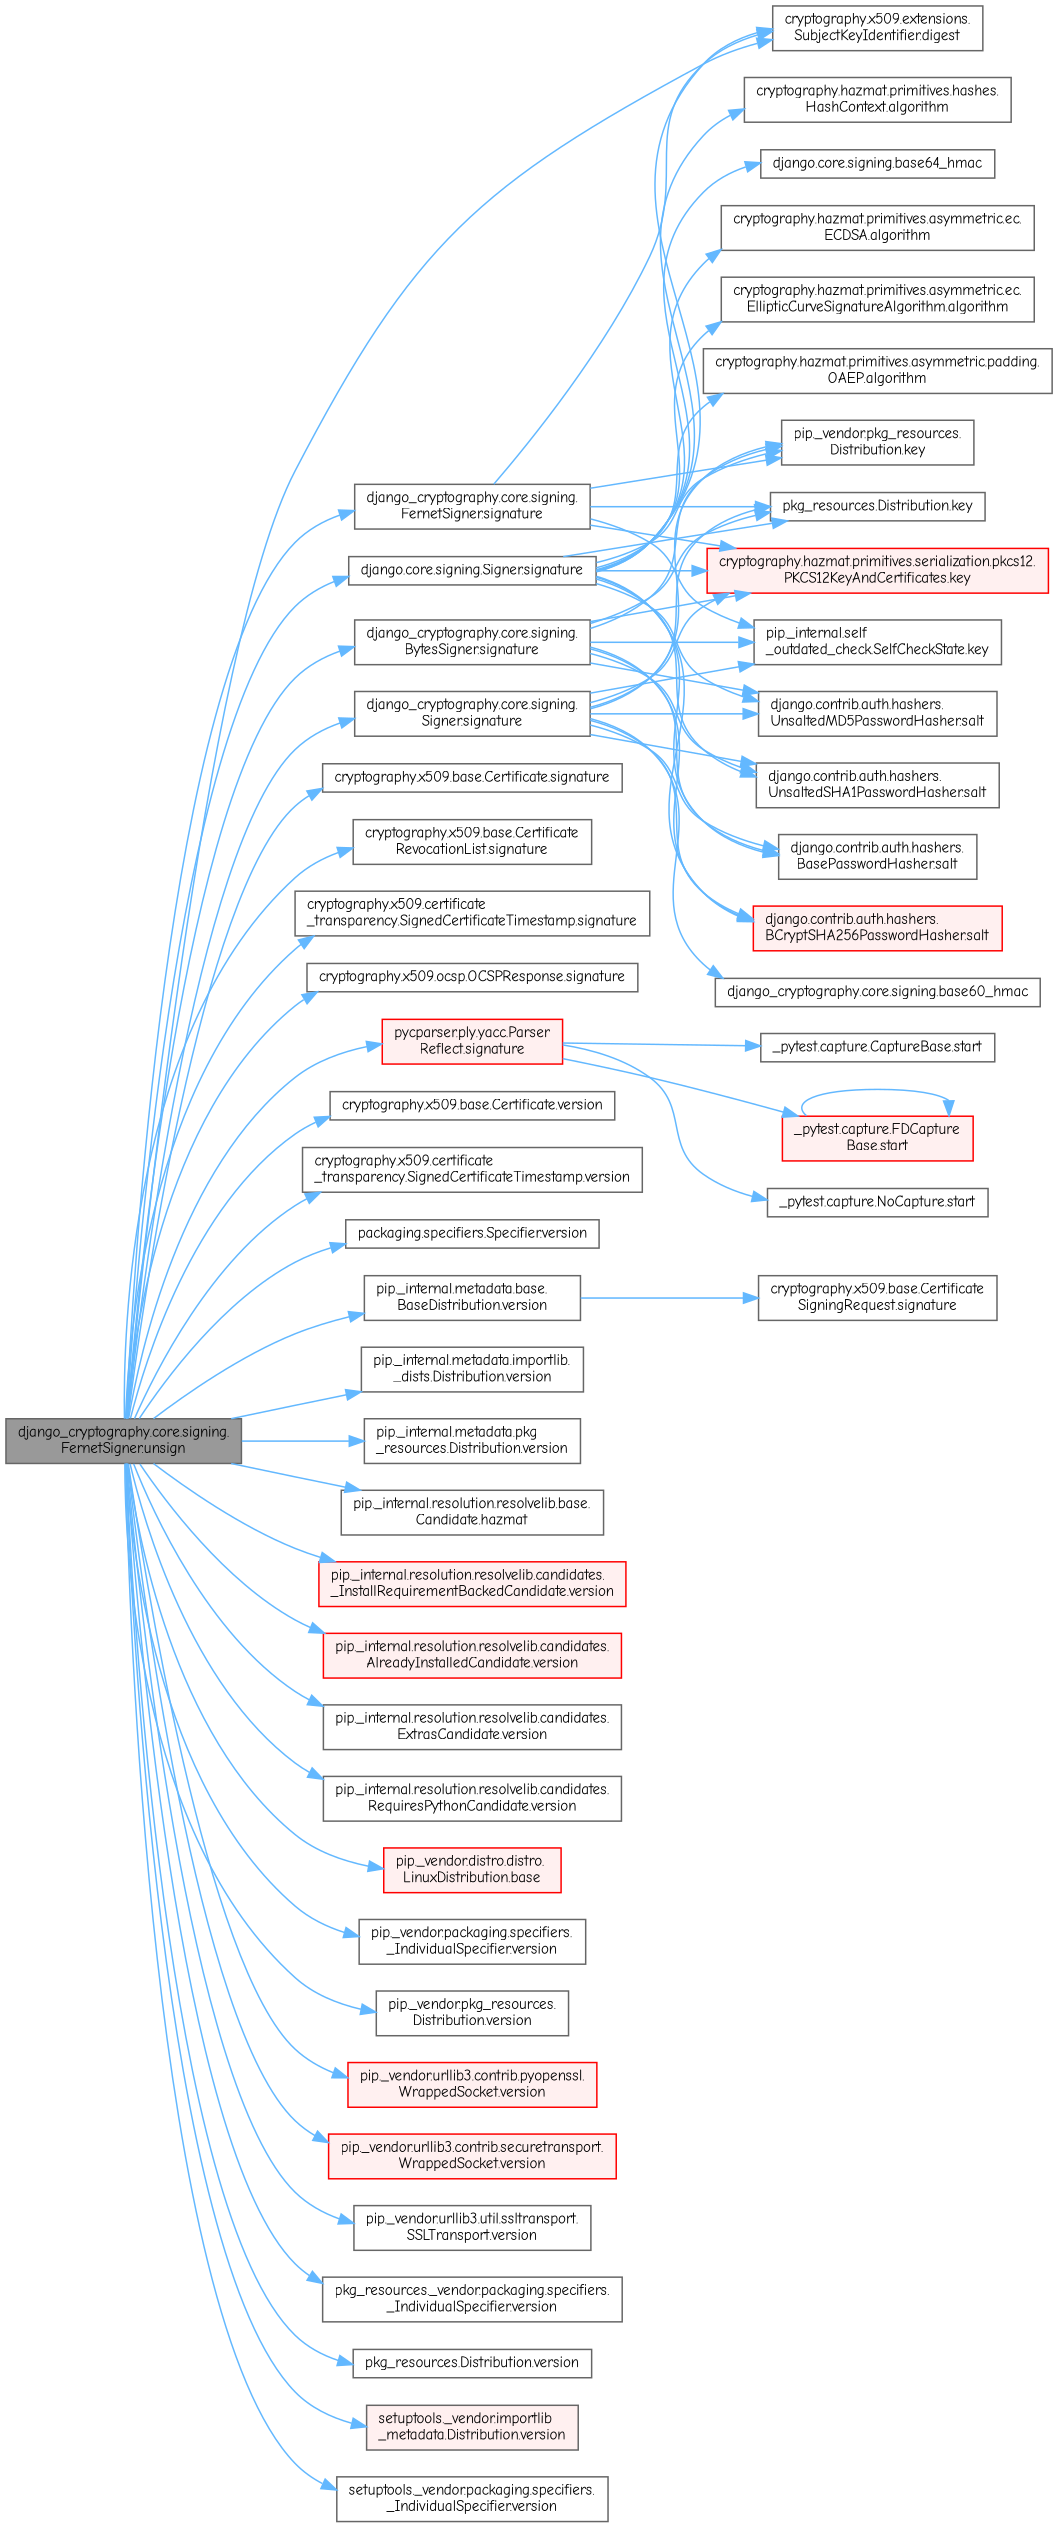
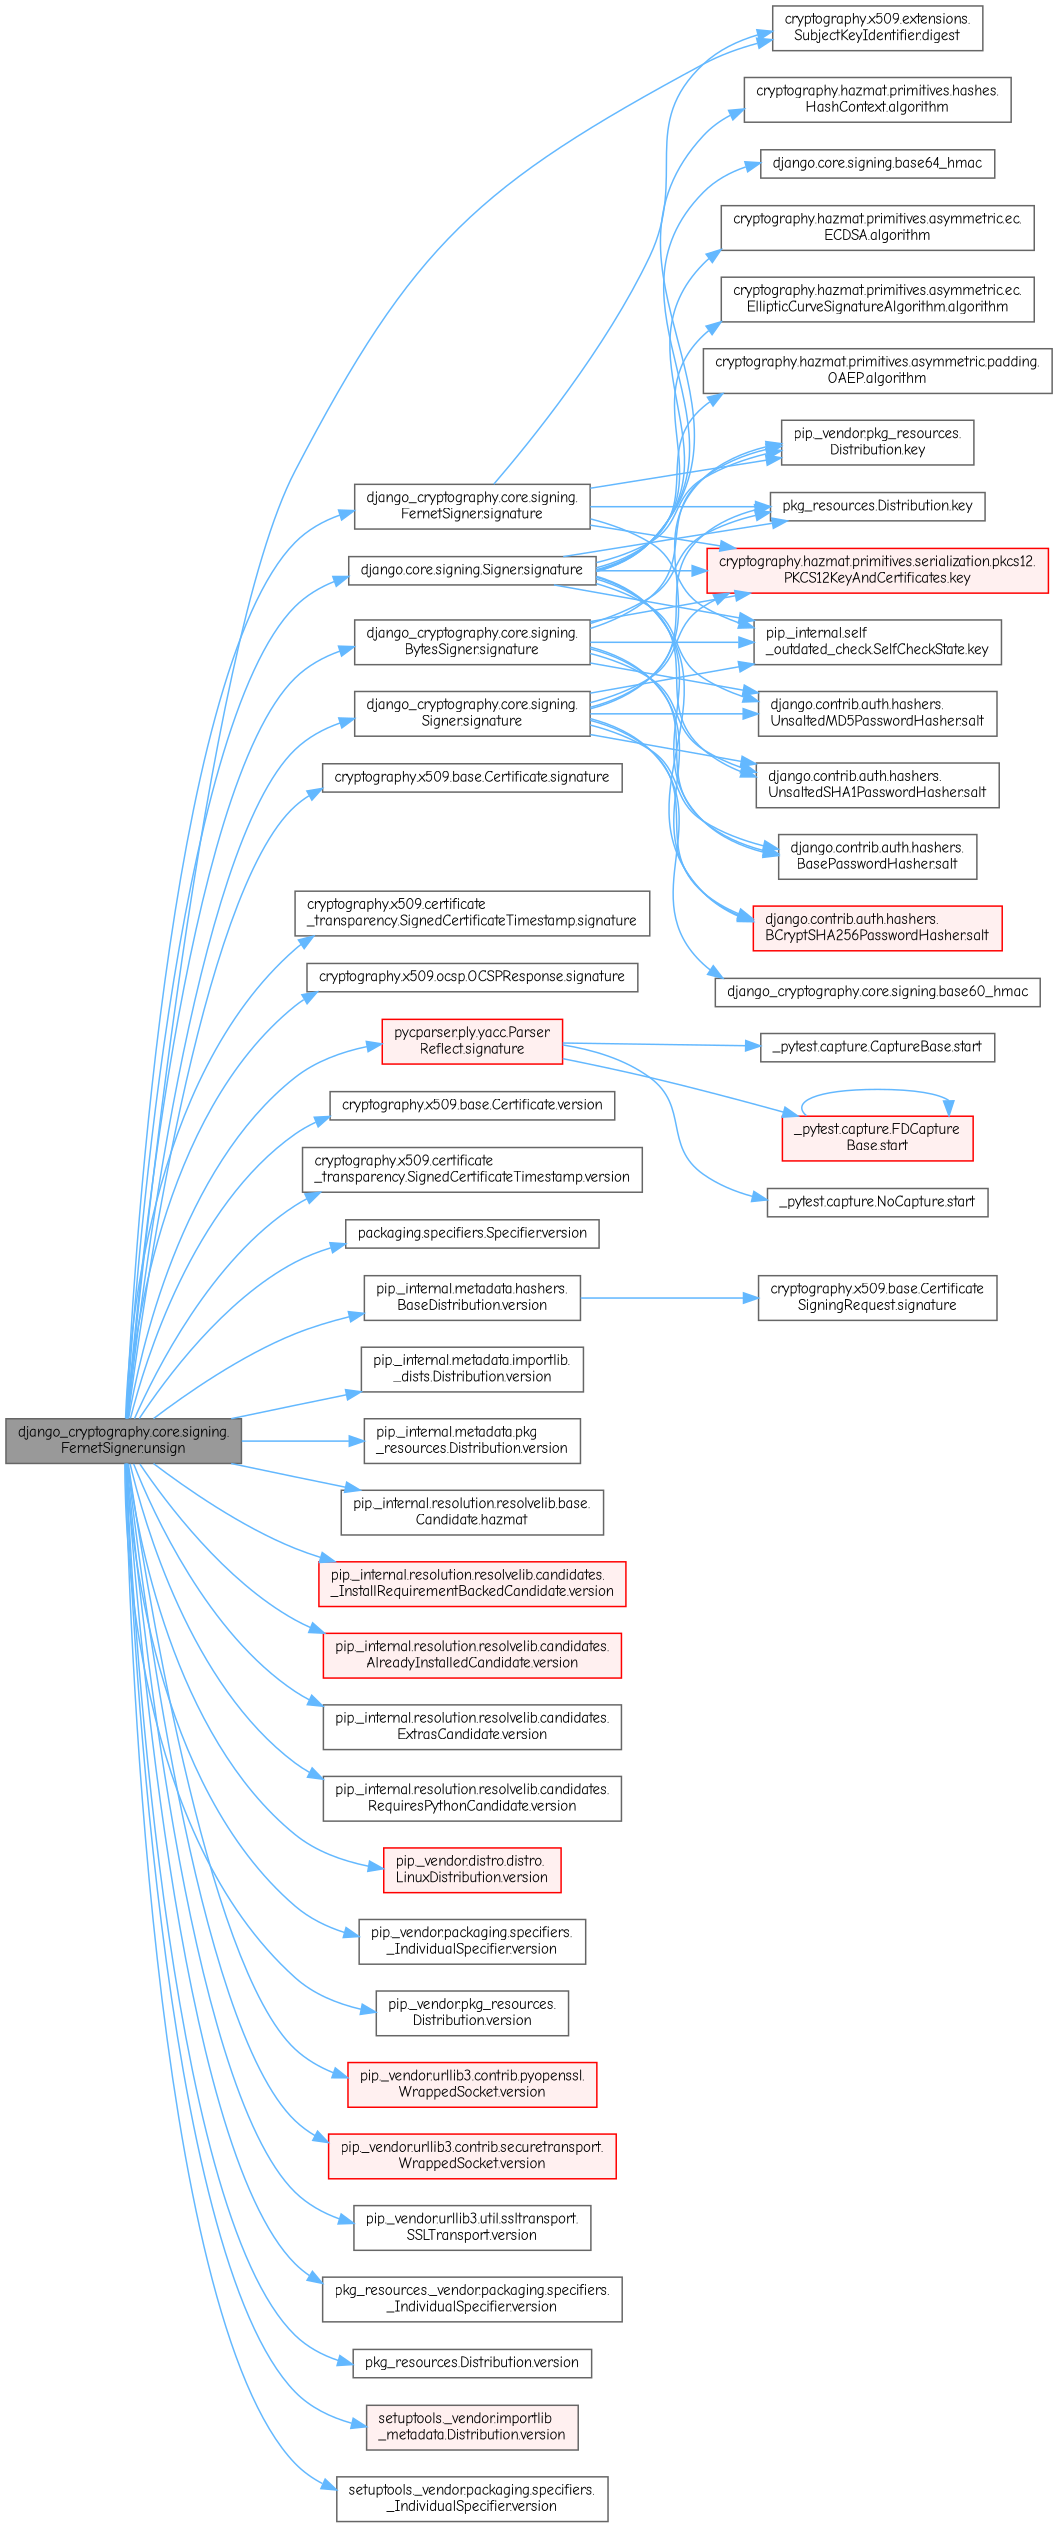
(685, 334) -> (646, 601)
(472, 842) -> none
(472, 1298) -> (472, 1298)
(472, 1870) -> (472, 1870)
